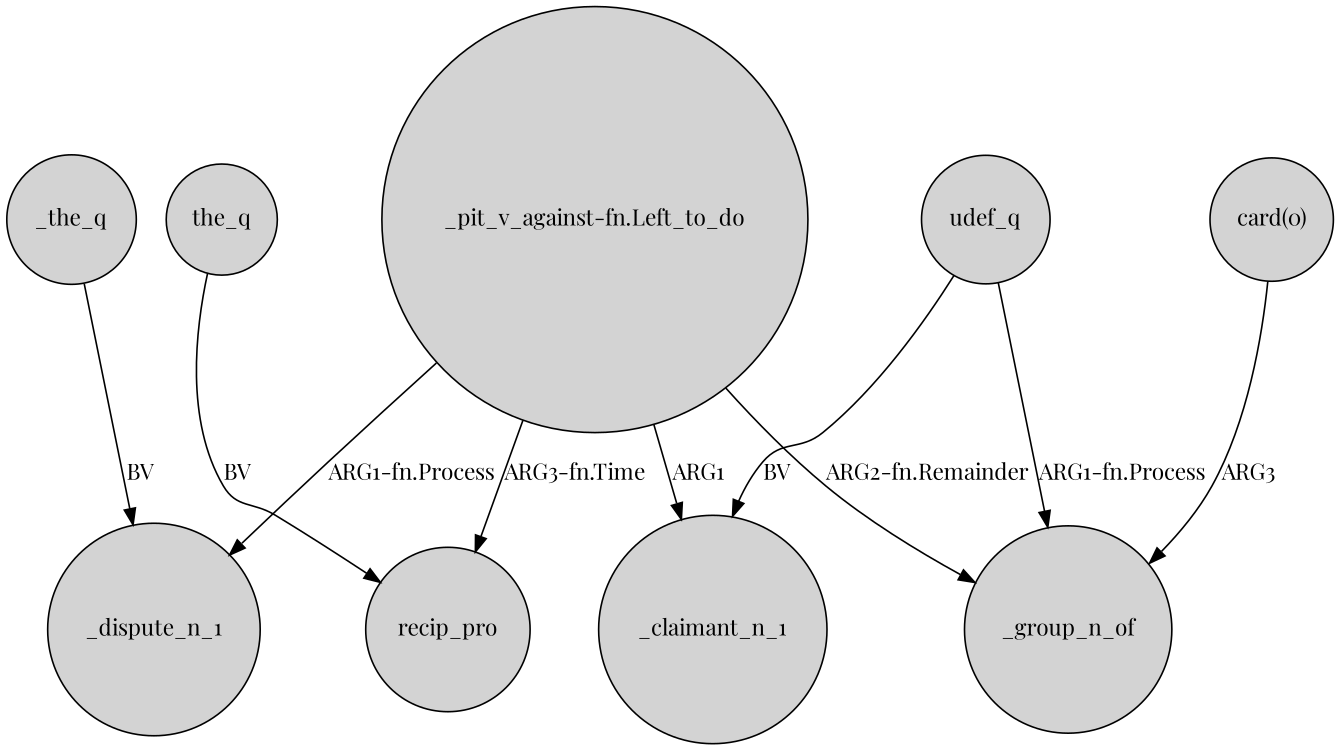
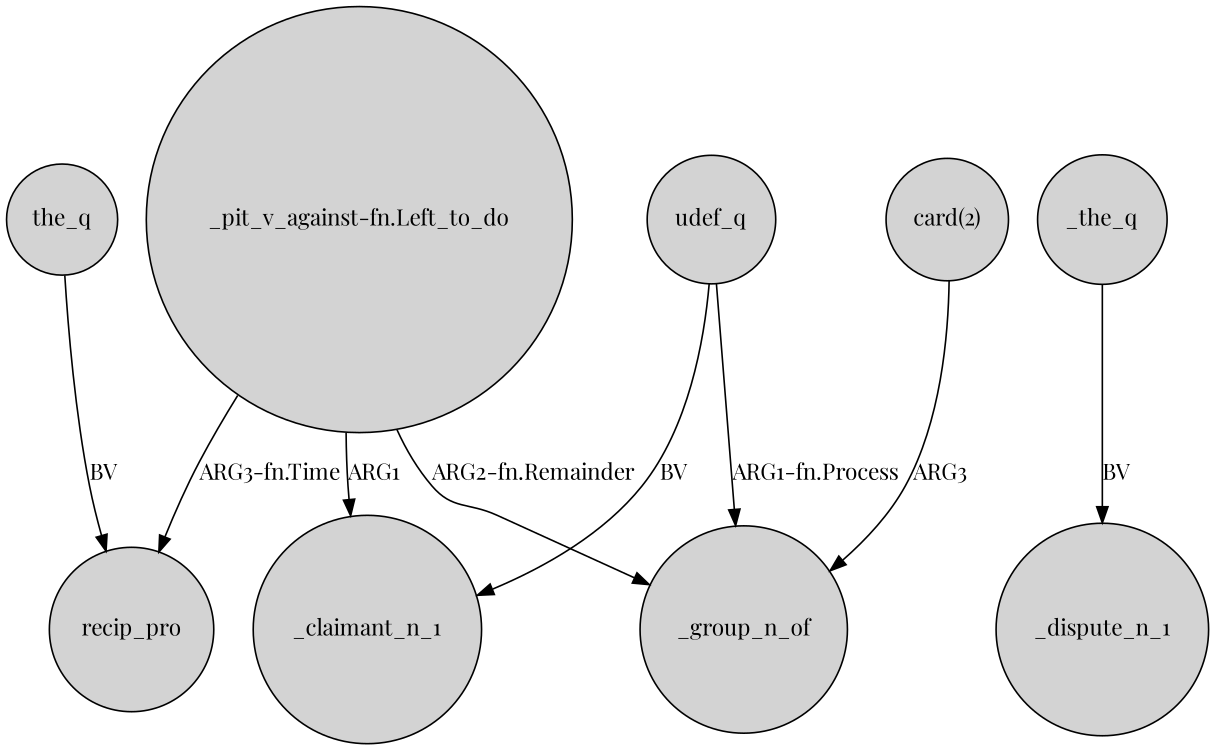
(1272, 220) -> (947, 220)
(339, 452) -> none
